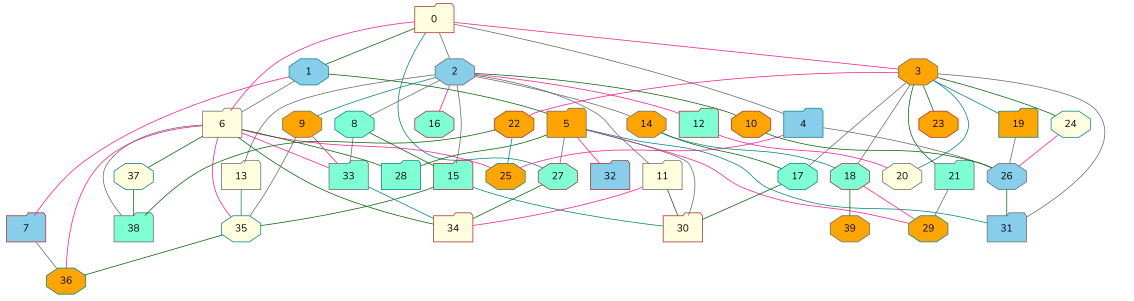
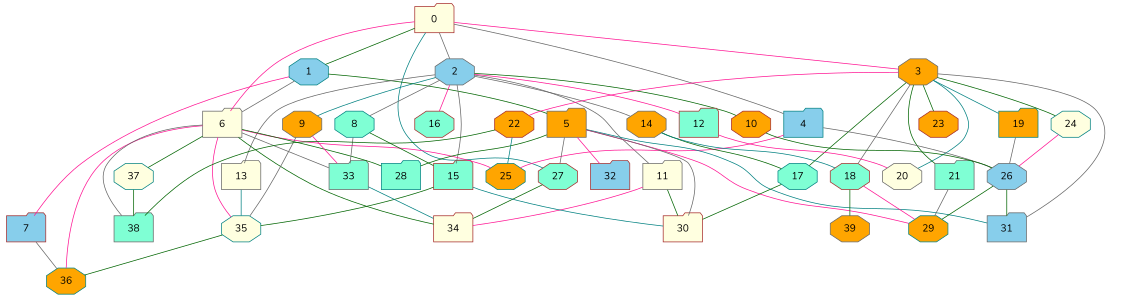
(858, 124) -> (858, 124)
(283, 149) -> (283, 149)
none -> (968, 203)
